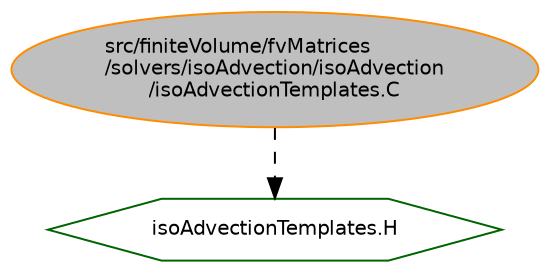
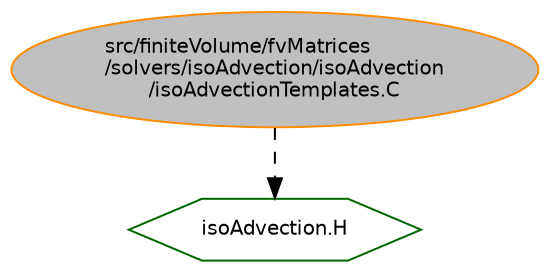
(275, 230) -> (275, 230)
